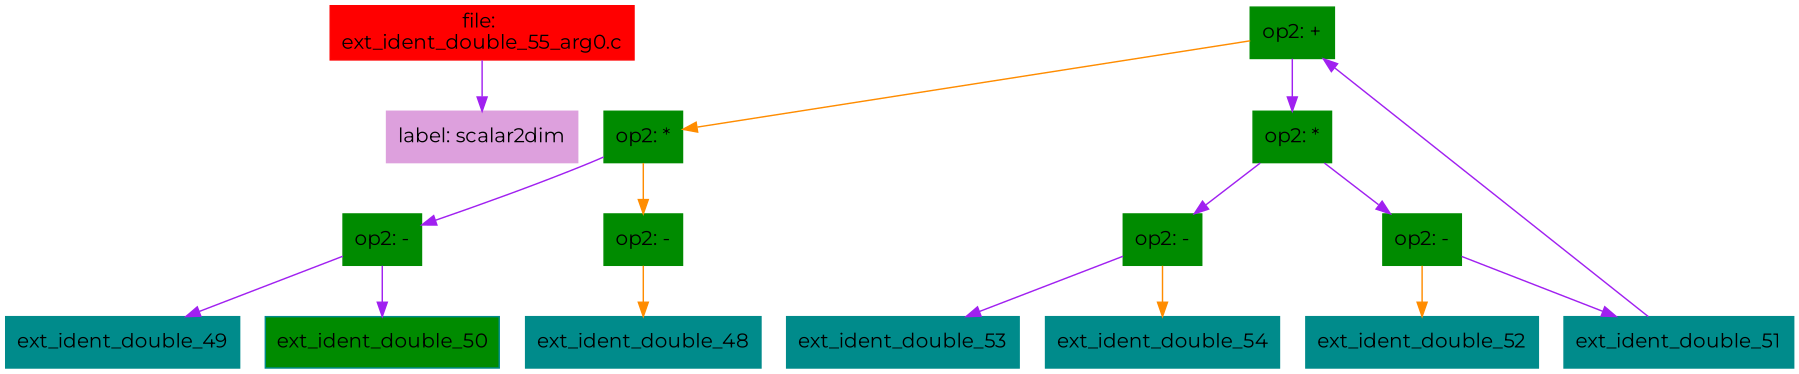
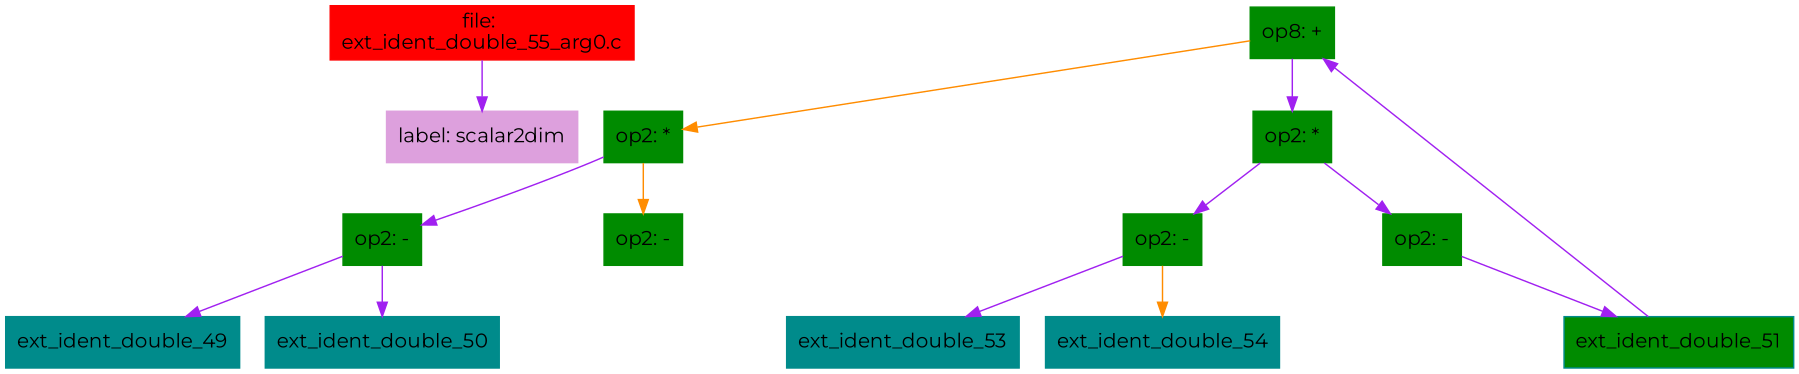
(1292, 33) -> (1292, 33)
(382, 342) -> (382, 342)
(643, 342) -> none
(1422, 342) -> none
(1679, 342) -> (1679, 342)
